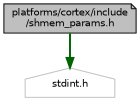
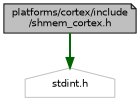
(70, 18) -> (70, 18)
